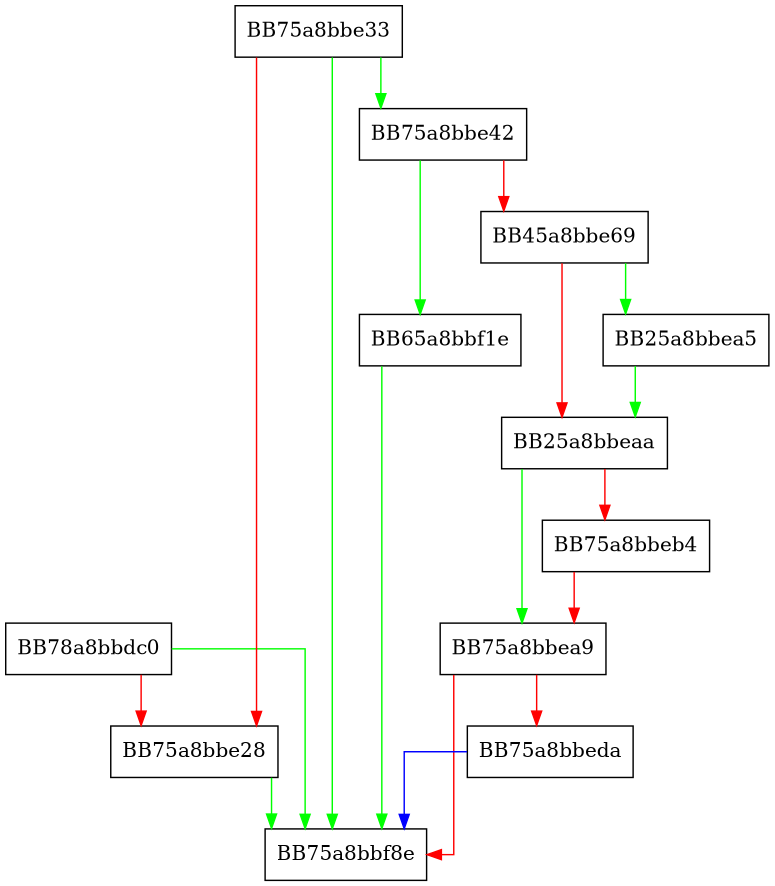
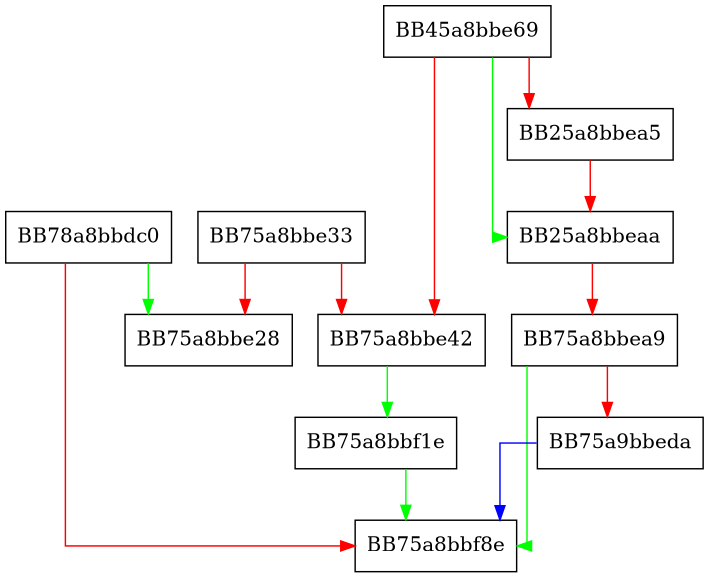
(381, 76) -> (342, 281)
(504, 178) -> (434, 179)
(626, 281) -> (529, 76)
(562, 333) -> (493, 148)
(440, 340) -> (376, 443)
(635, 384) -> (590, 178)
(332, 436) -> none
(522, 539) -> (592, 281)
(626, 546) -> none
(305, 665) -> (65, 542)
(141, 693) -> (148, 281)
(550, 752) -> (620, 443)
(454, 771) -> (527, 457)
(272, 796) -> none
